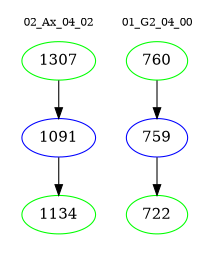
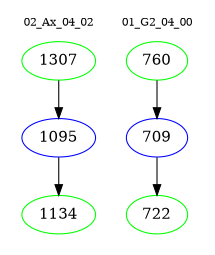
(59, 138) -> (59, 138)
(157, 138) -> (157, 138)
